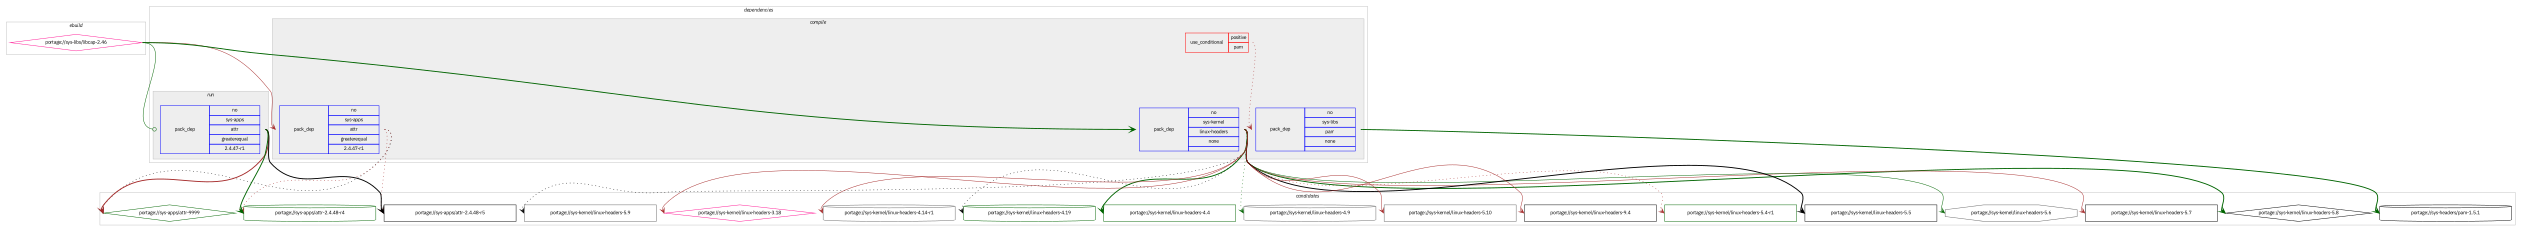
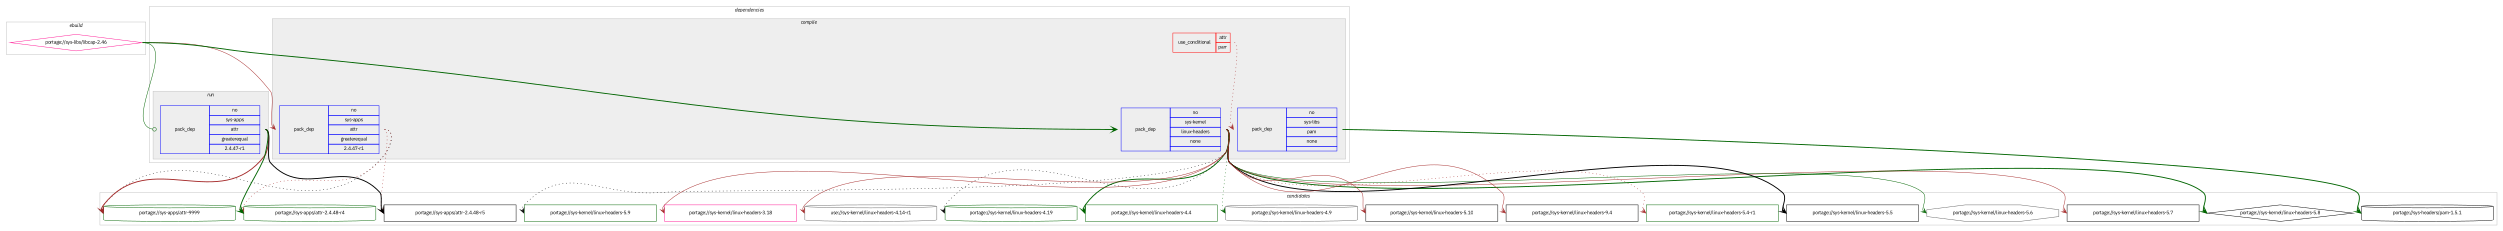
(1238, 38) -> (1223, 38)
(170, 213) -> (170, 213)
(590, 213) -> (590, 213)
(740, 213) -> (731, 213)
(889, 213) -> (871, 213)
(1450, 213) -> (1432, 213)
